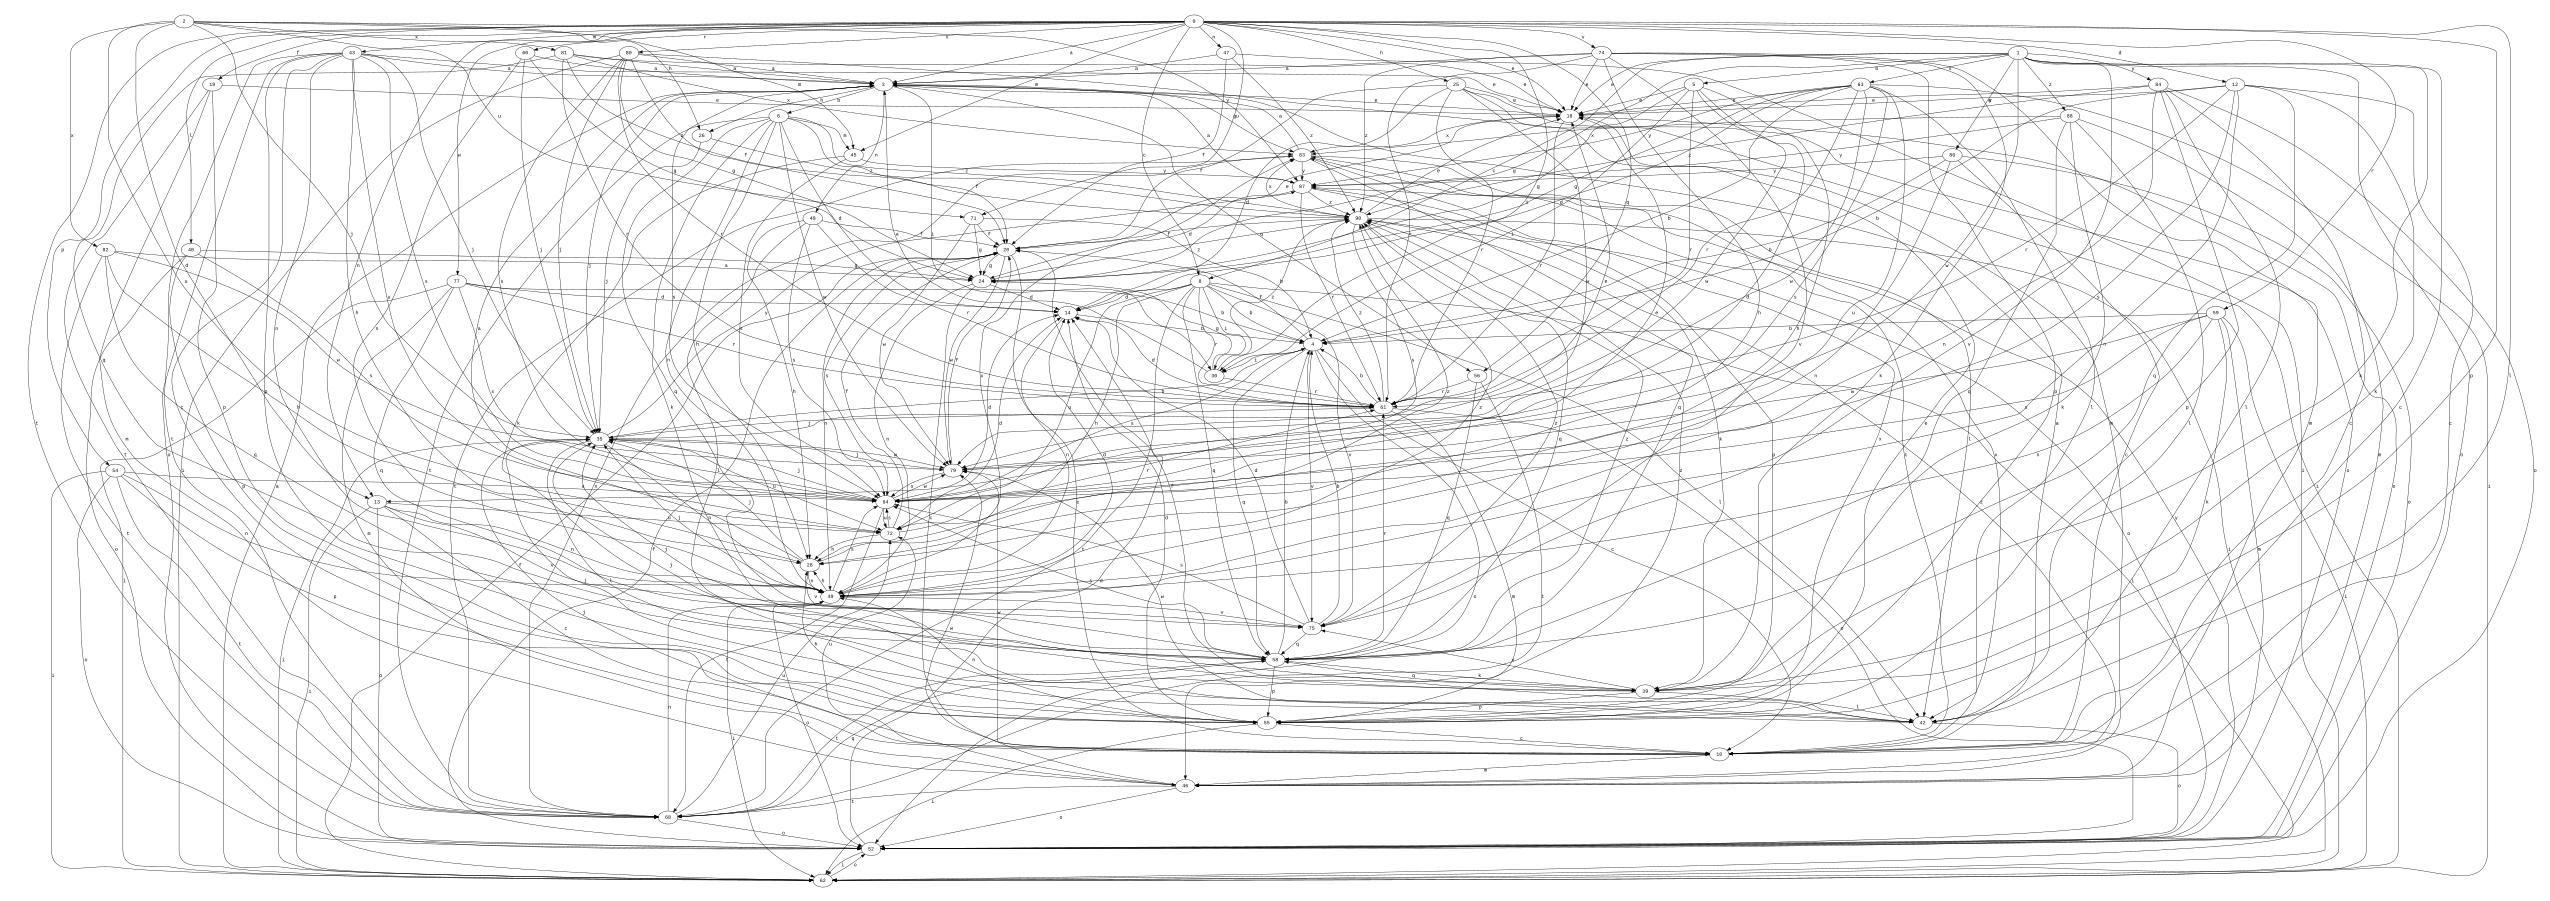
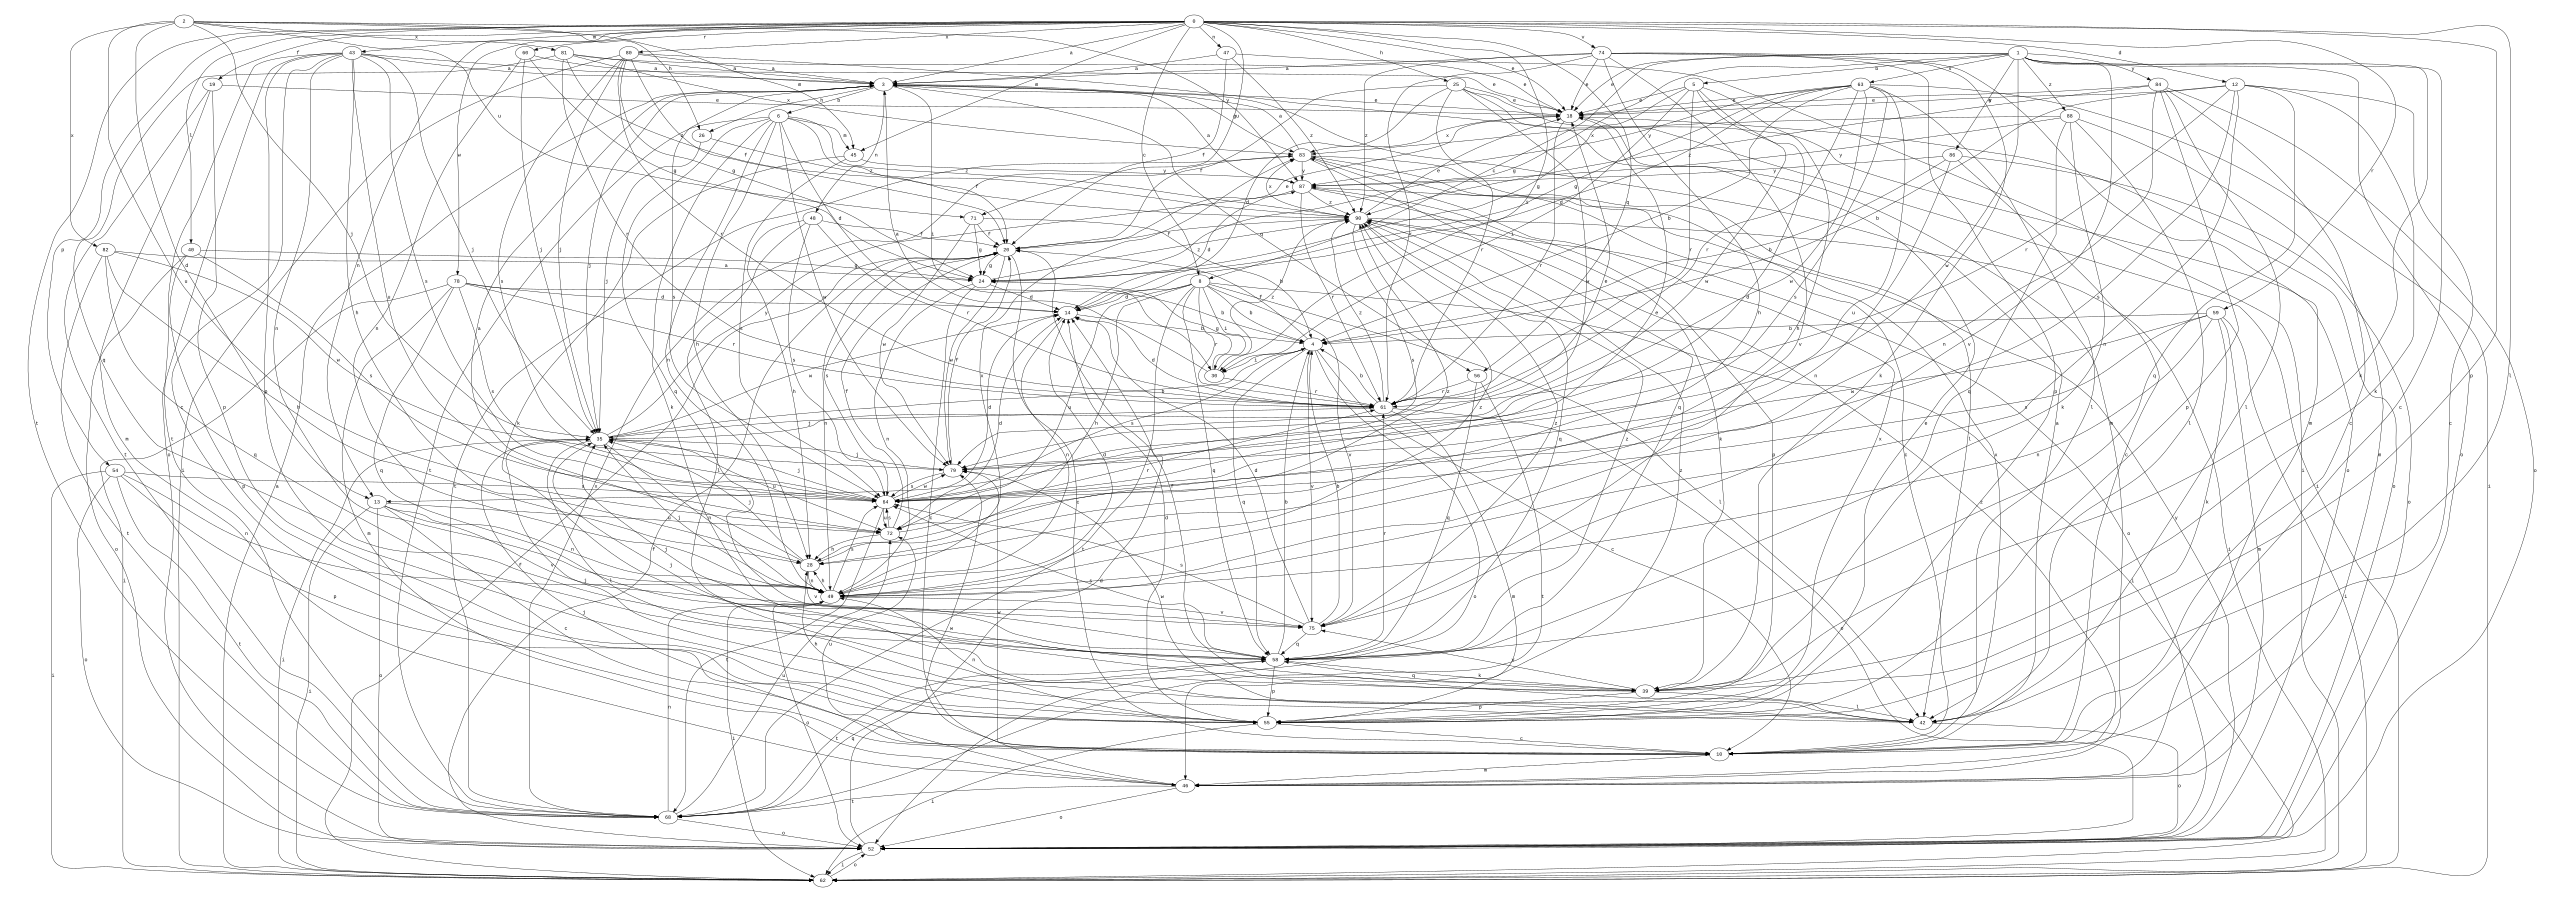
(1148, 240) -> (1204, 252)
(457, 281) -> (457, 281)
(834, 449) -> (840, 362)
